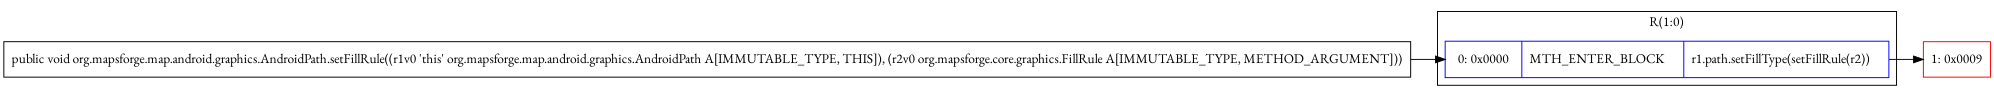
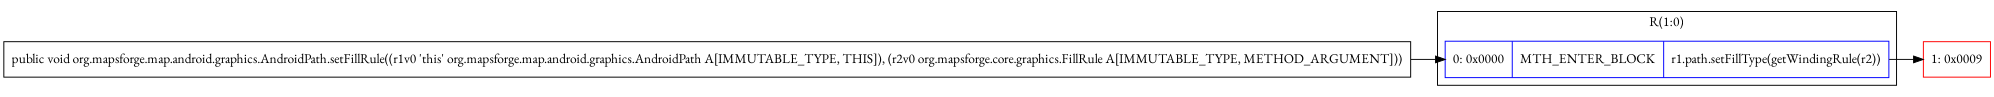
(1781, 59) -> (1776, 59)
